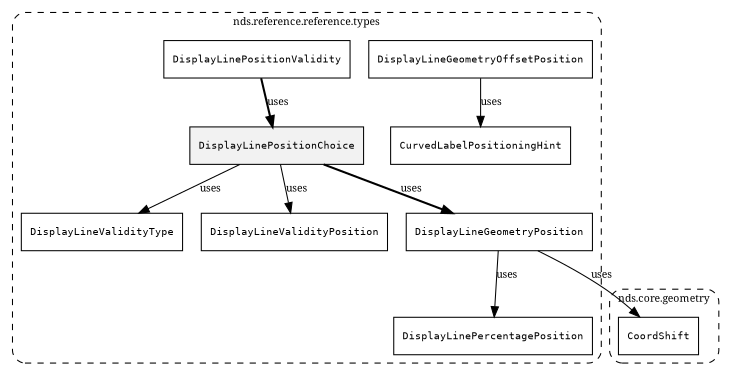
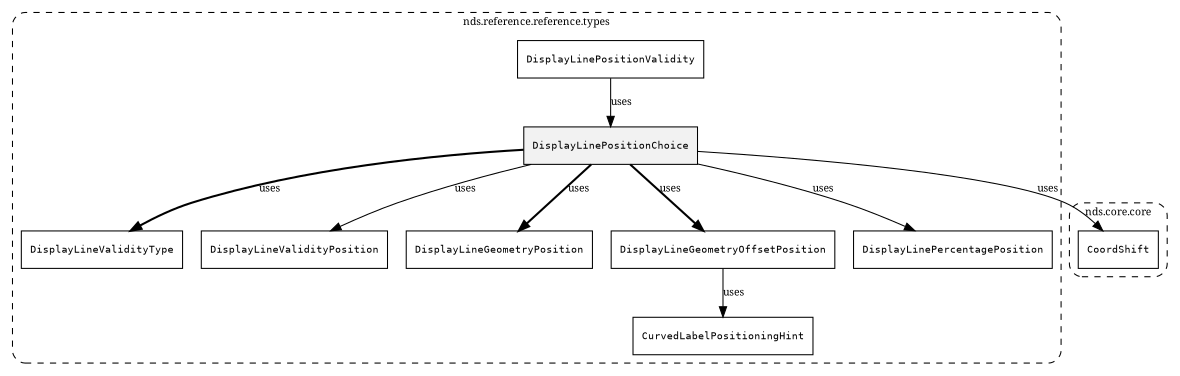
(266, 97) -> (611, 97)
(194, 187) -> (328, 171)
none -> (663, 194)
(587, 277) -> (901, 169)
(497, 279) -> (803, 190)
(664, 299) -> (1118, 213)
